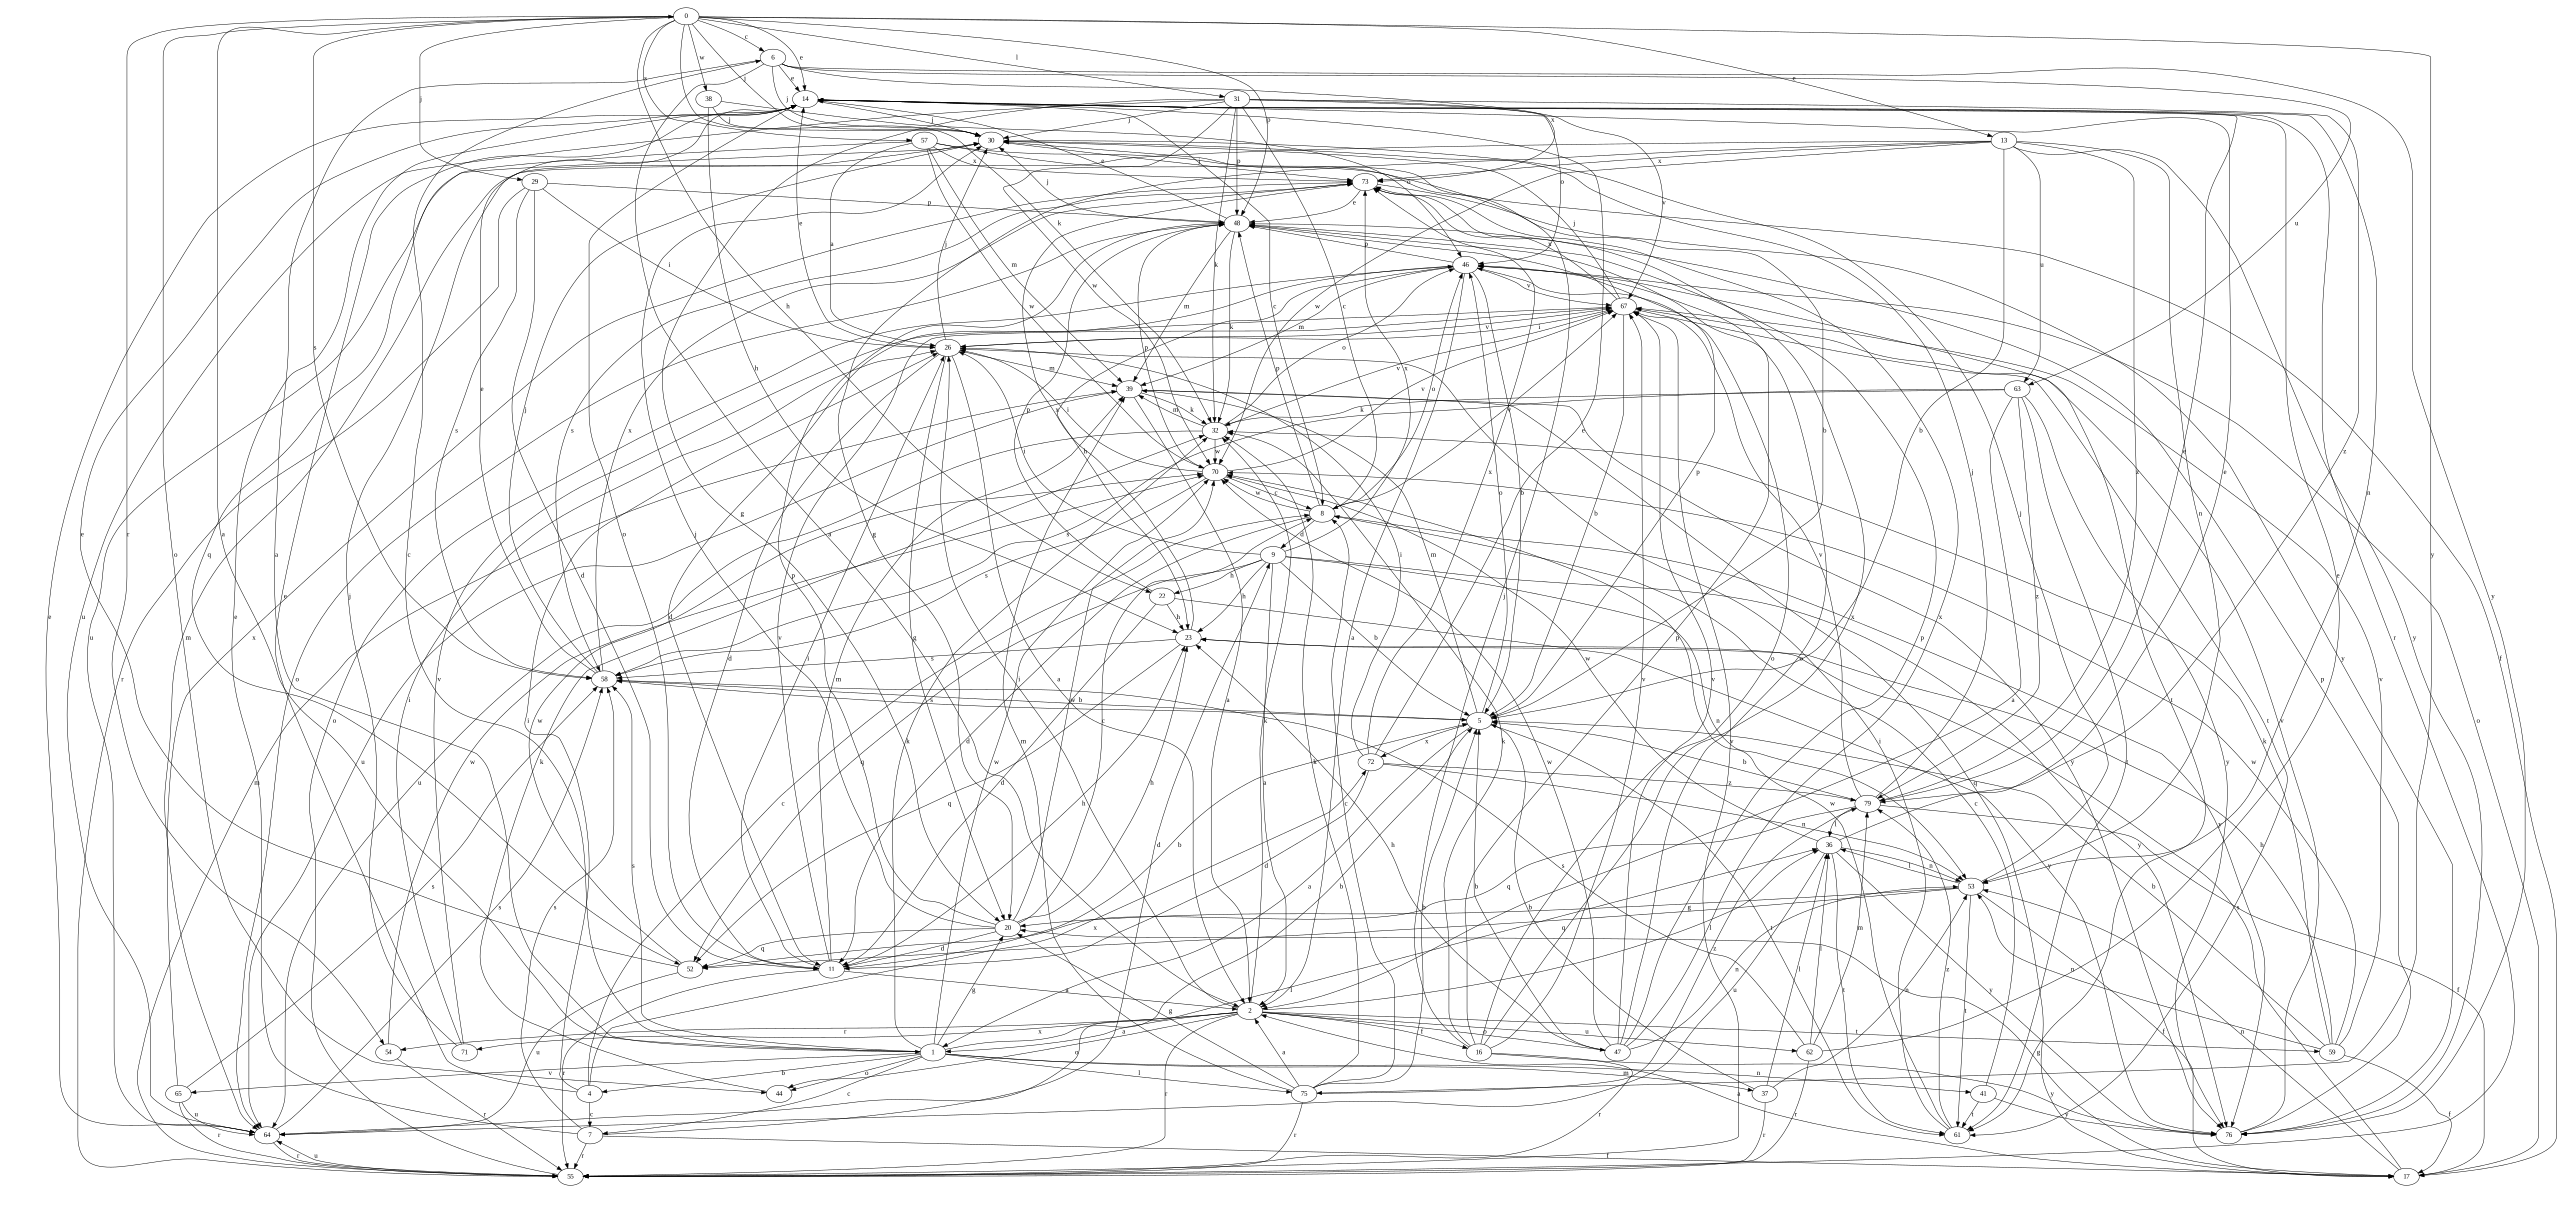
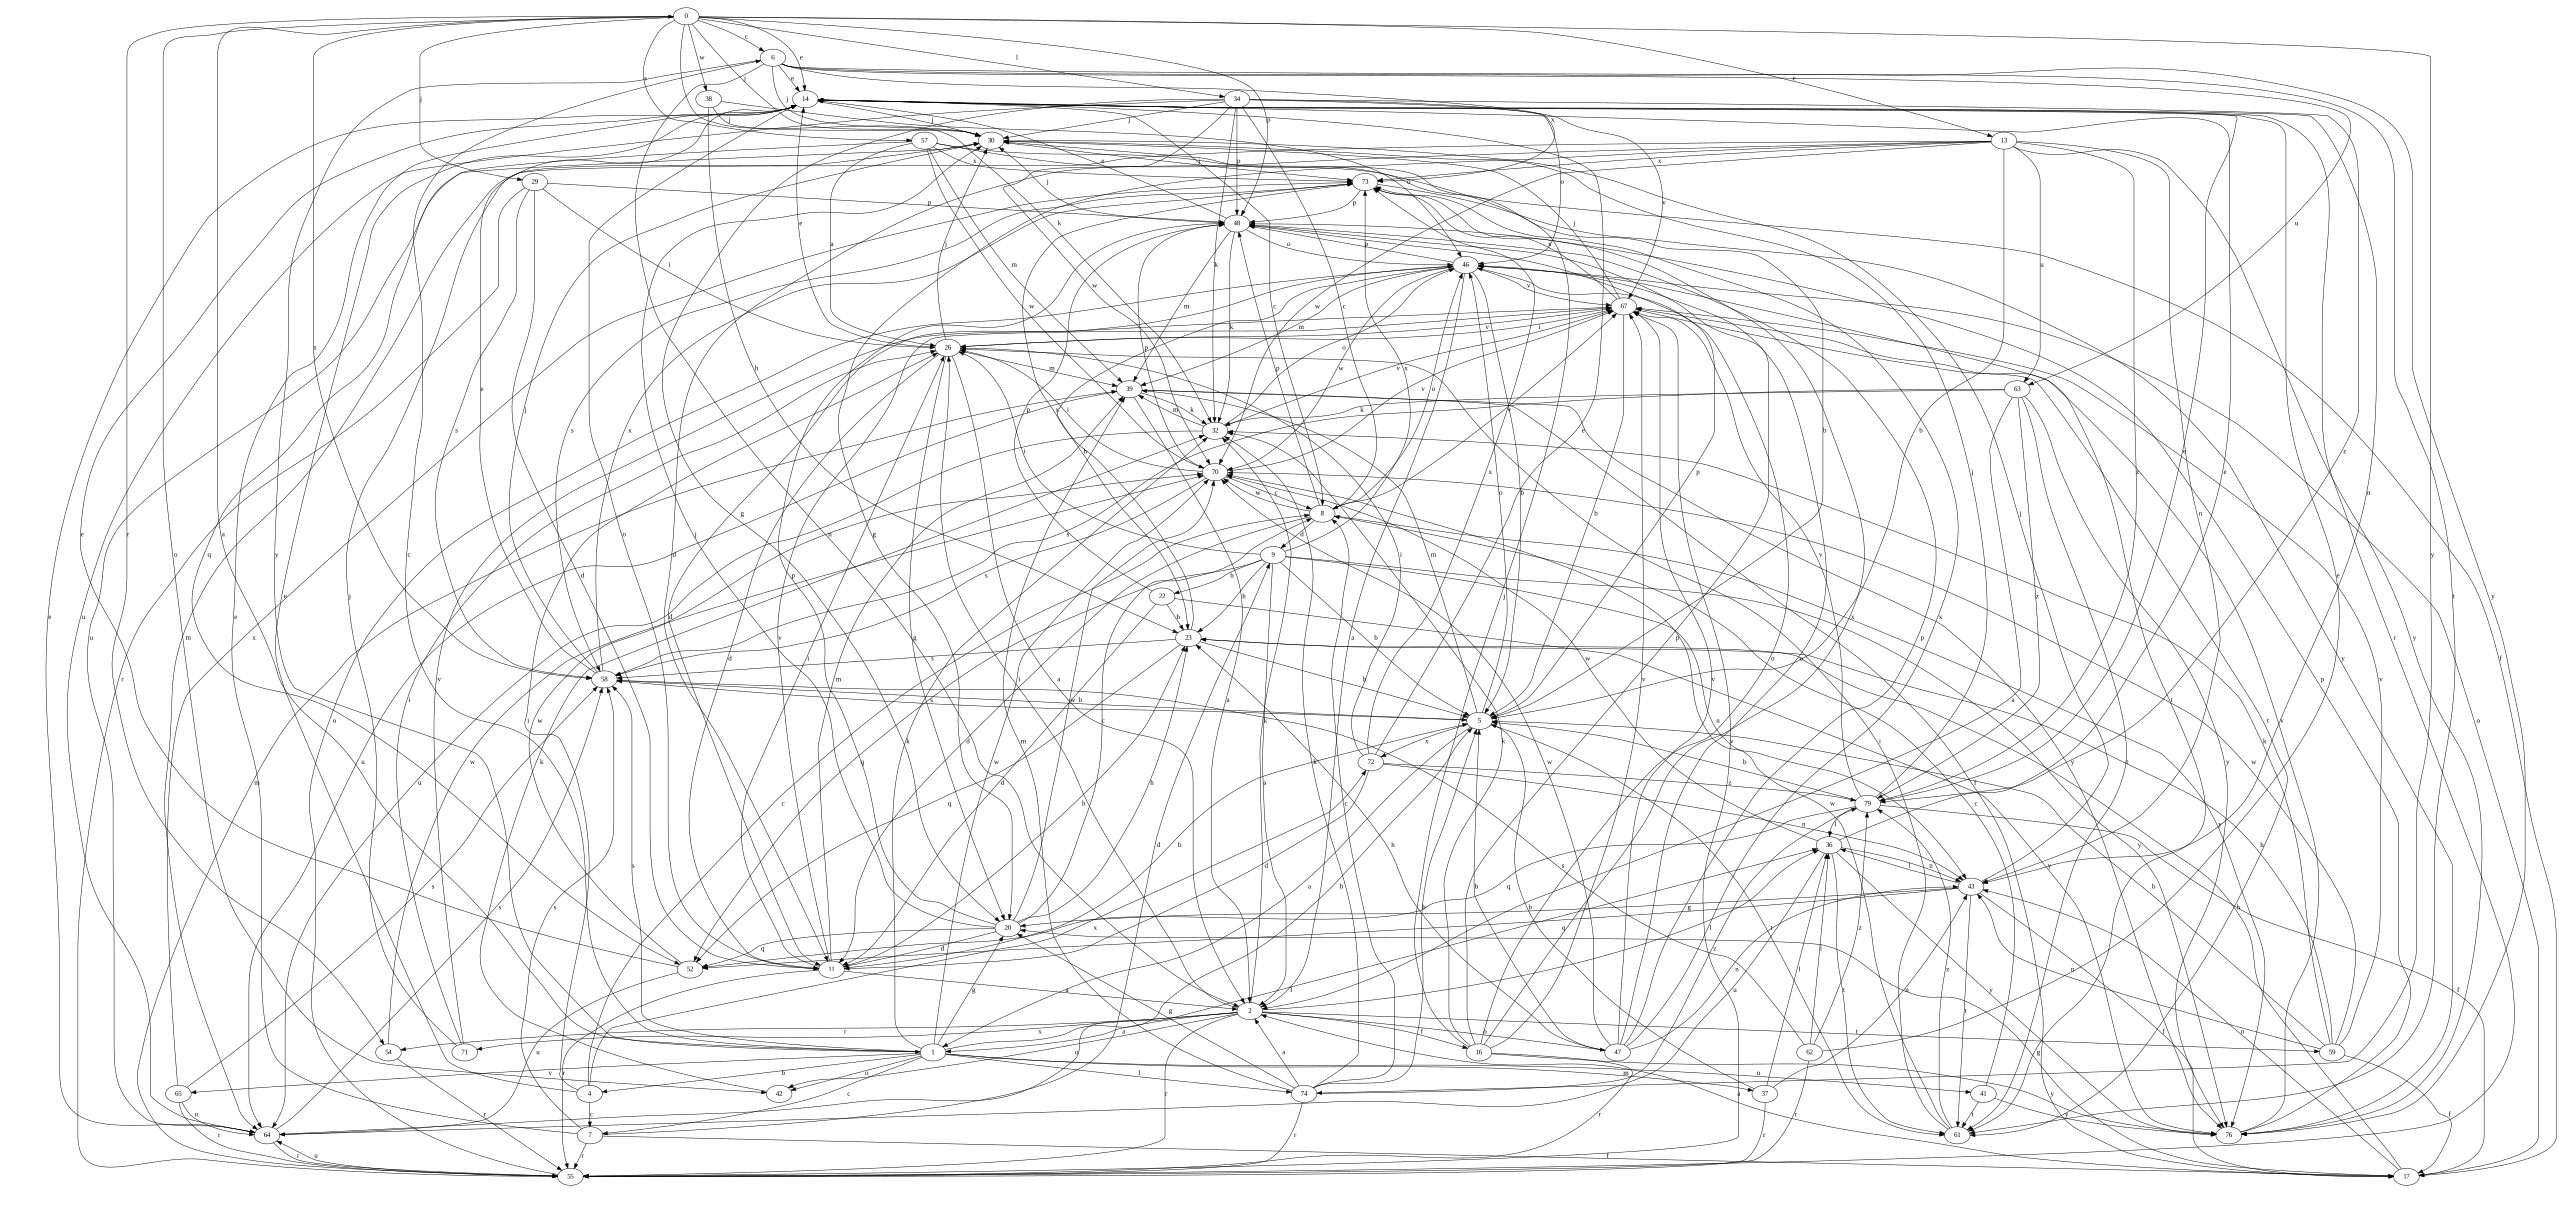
none -> (2274, 92)
(1237, 99) -> (1237, 99)
none -> (1002, 185)
(1354, 203) -> (1354, 203)
(807, 336) -> none
(1215, 451) -> (1339, 364)
(504, 461) -> (1344, 259)
(830, 534) -> (830, 534)
(277, 555) -> (277, 555)
none -> (1325, 677)
(1975, 783) -> (1975, 783)
(1971, 887) -> (1971, 887)
(2238, 907) -> (2238, 907)
(1860, 928) -> (1860, 928)
(1527, 1031) -> none
(779, 1094) -> (779, 1094)
(1304, 1094) -> (1304, 1094)
